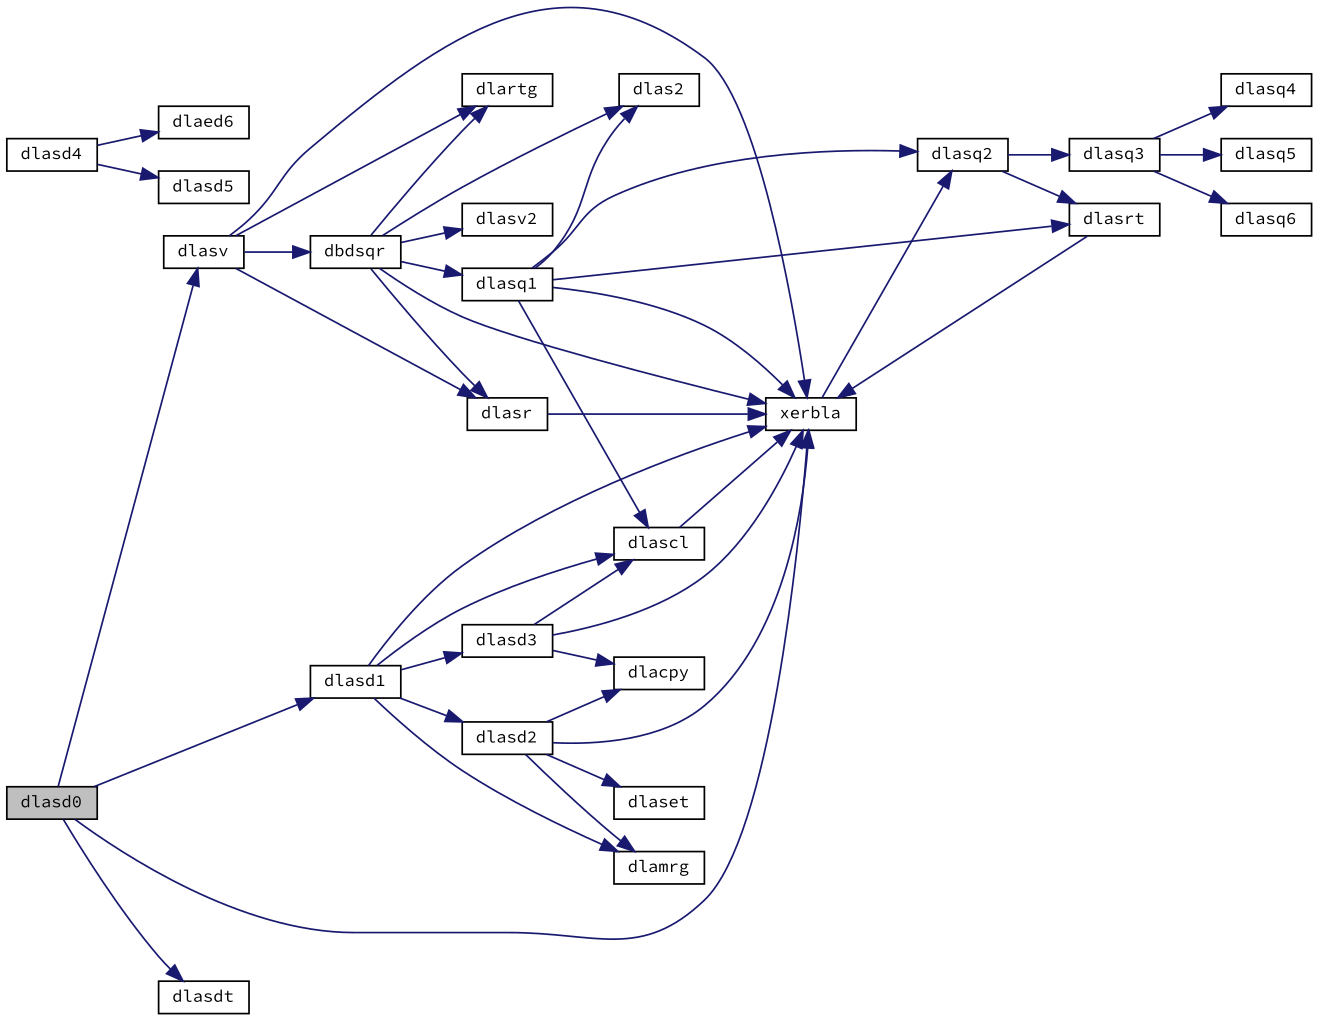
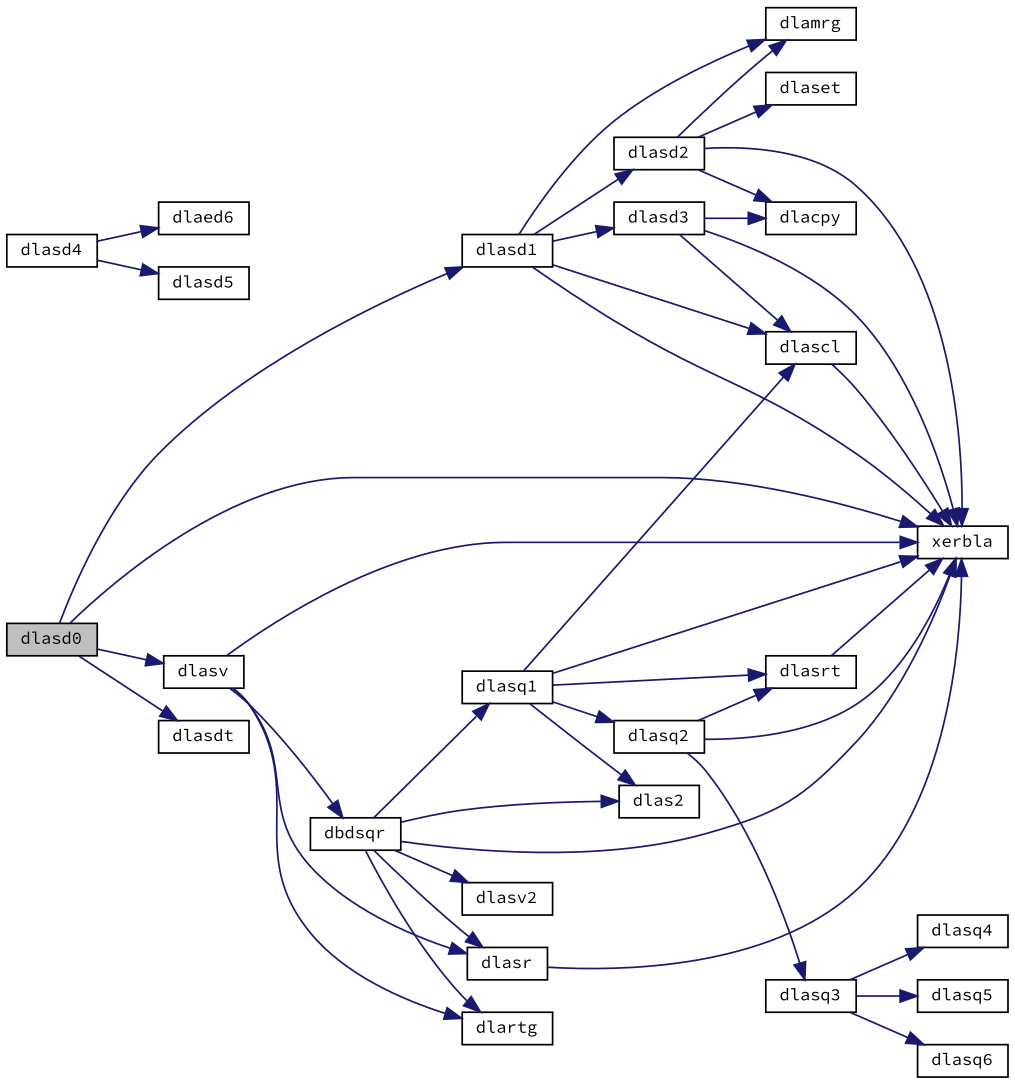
(883, 292) -> (858, 703)
